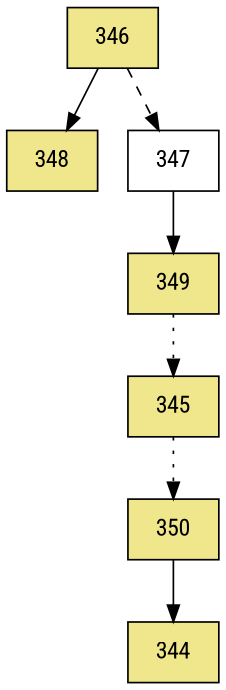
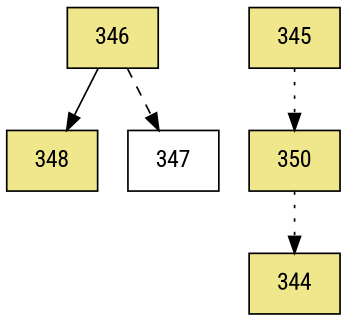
(173, 284) -> none
(173, 583) -> (295, 214)
